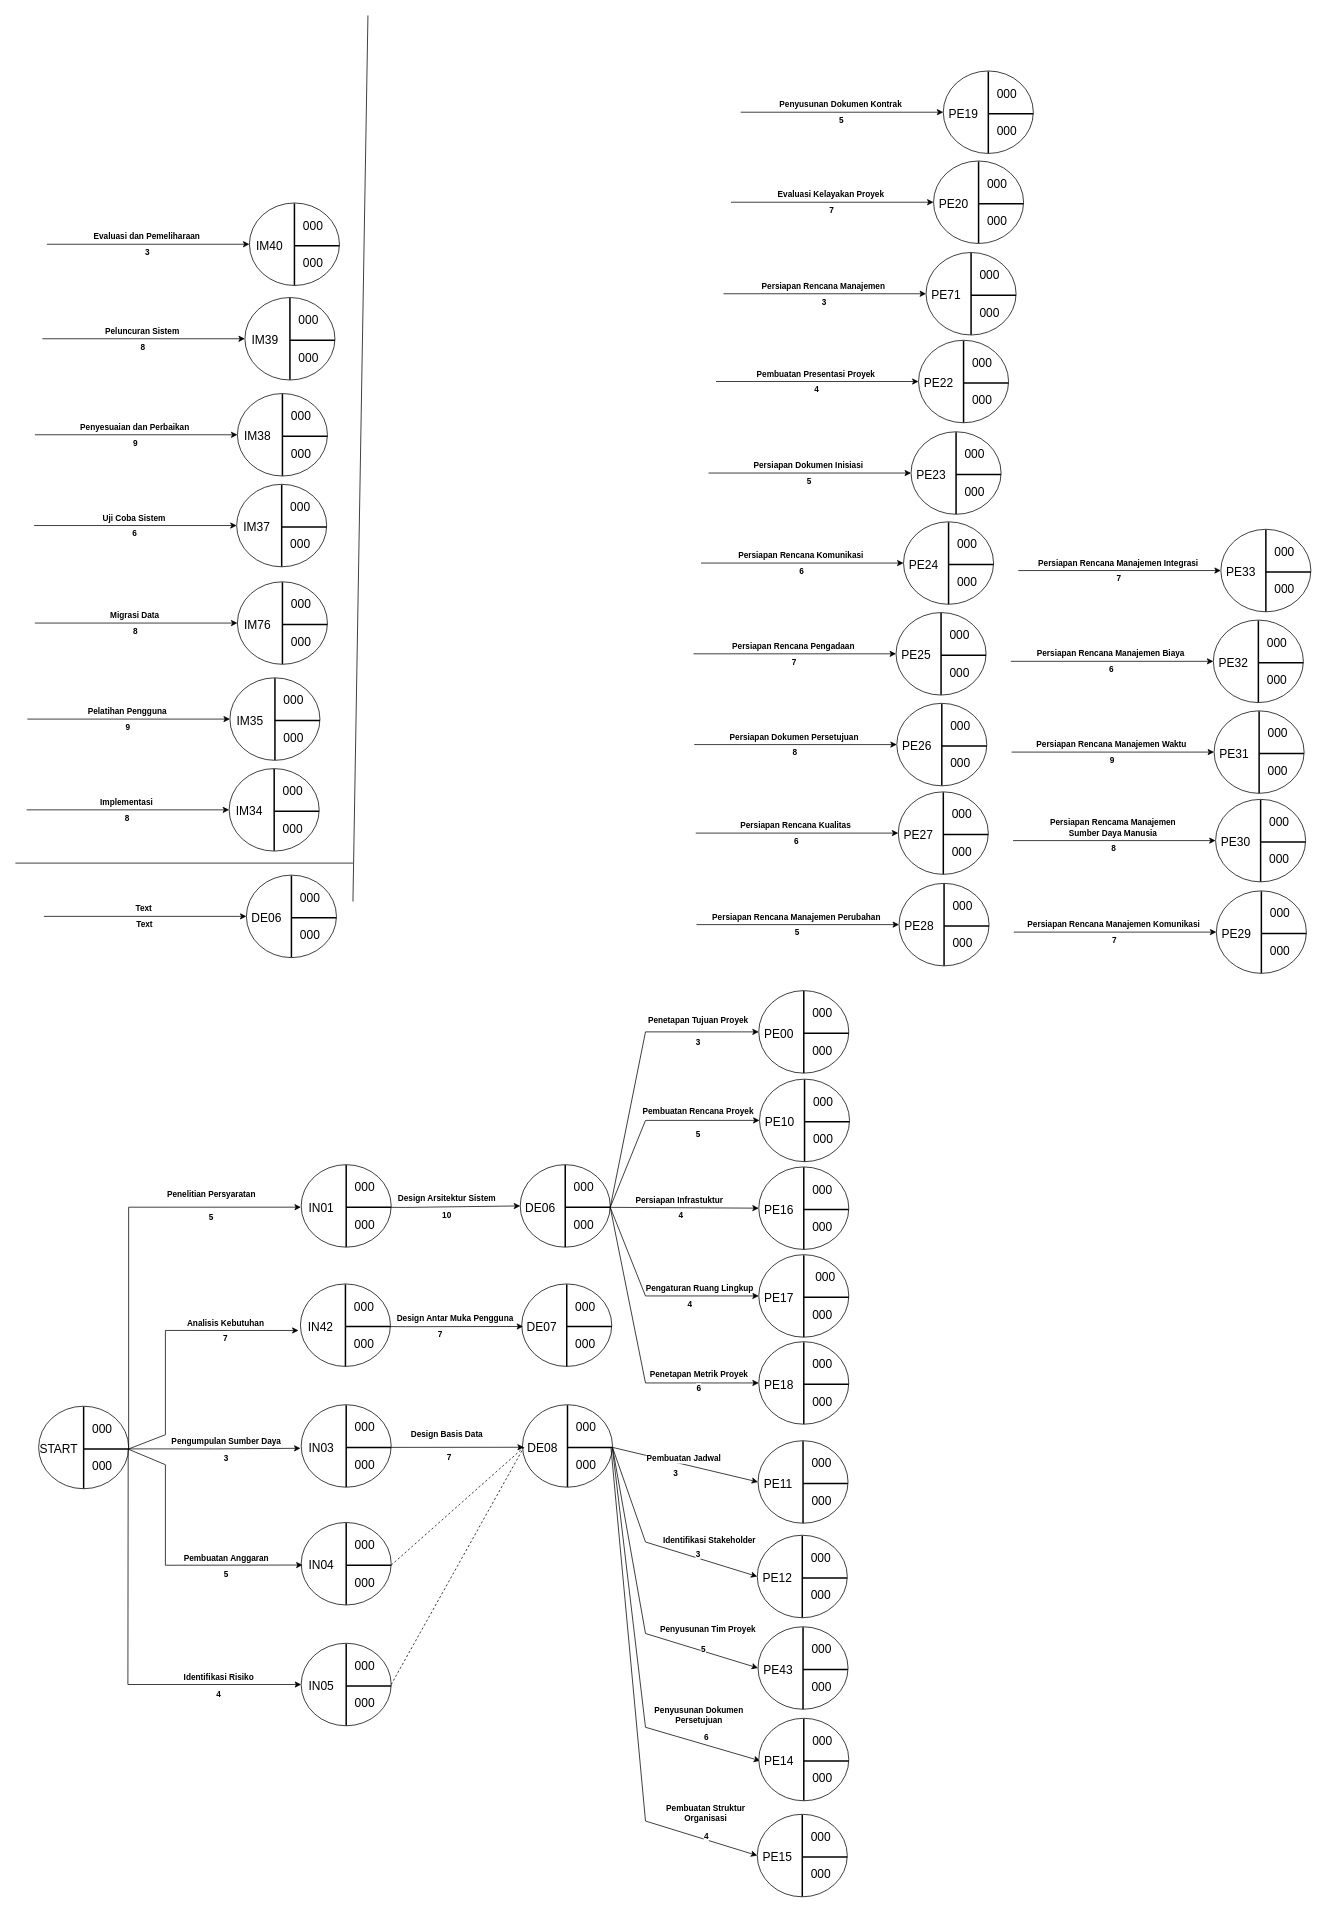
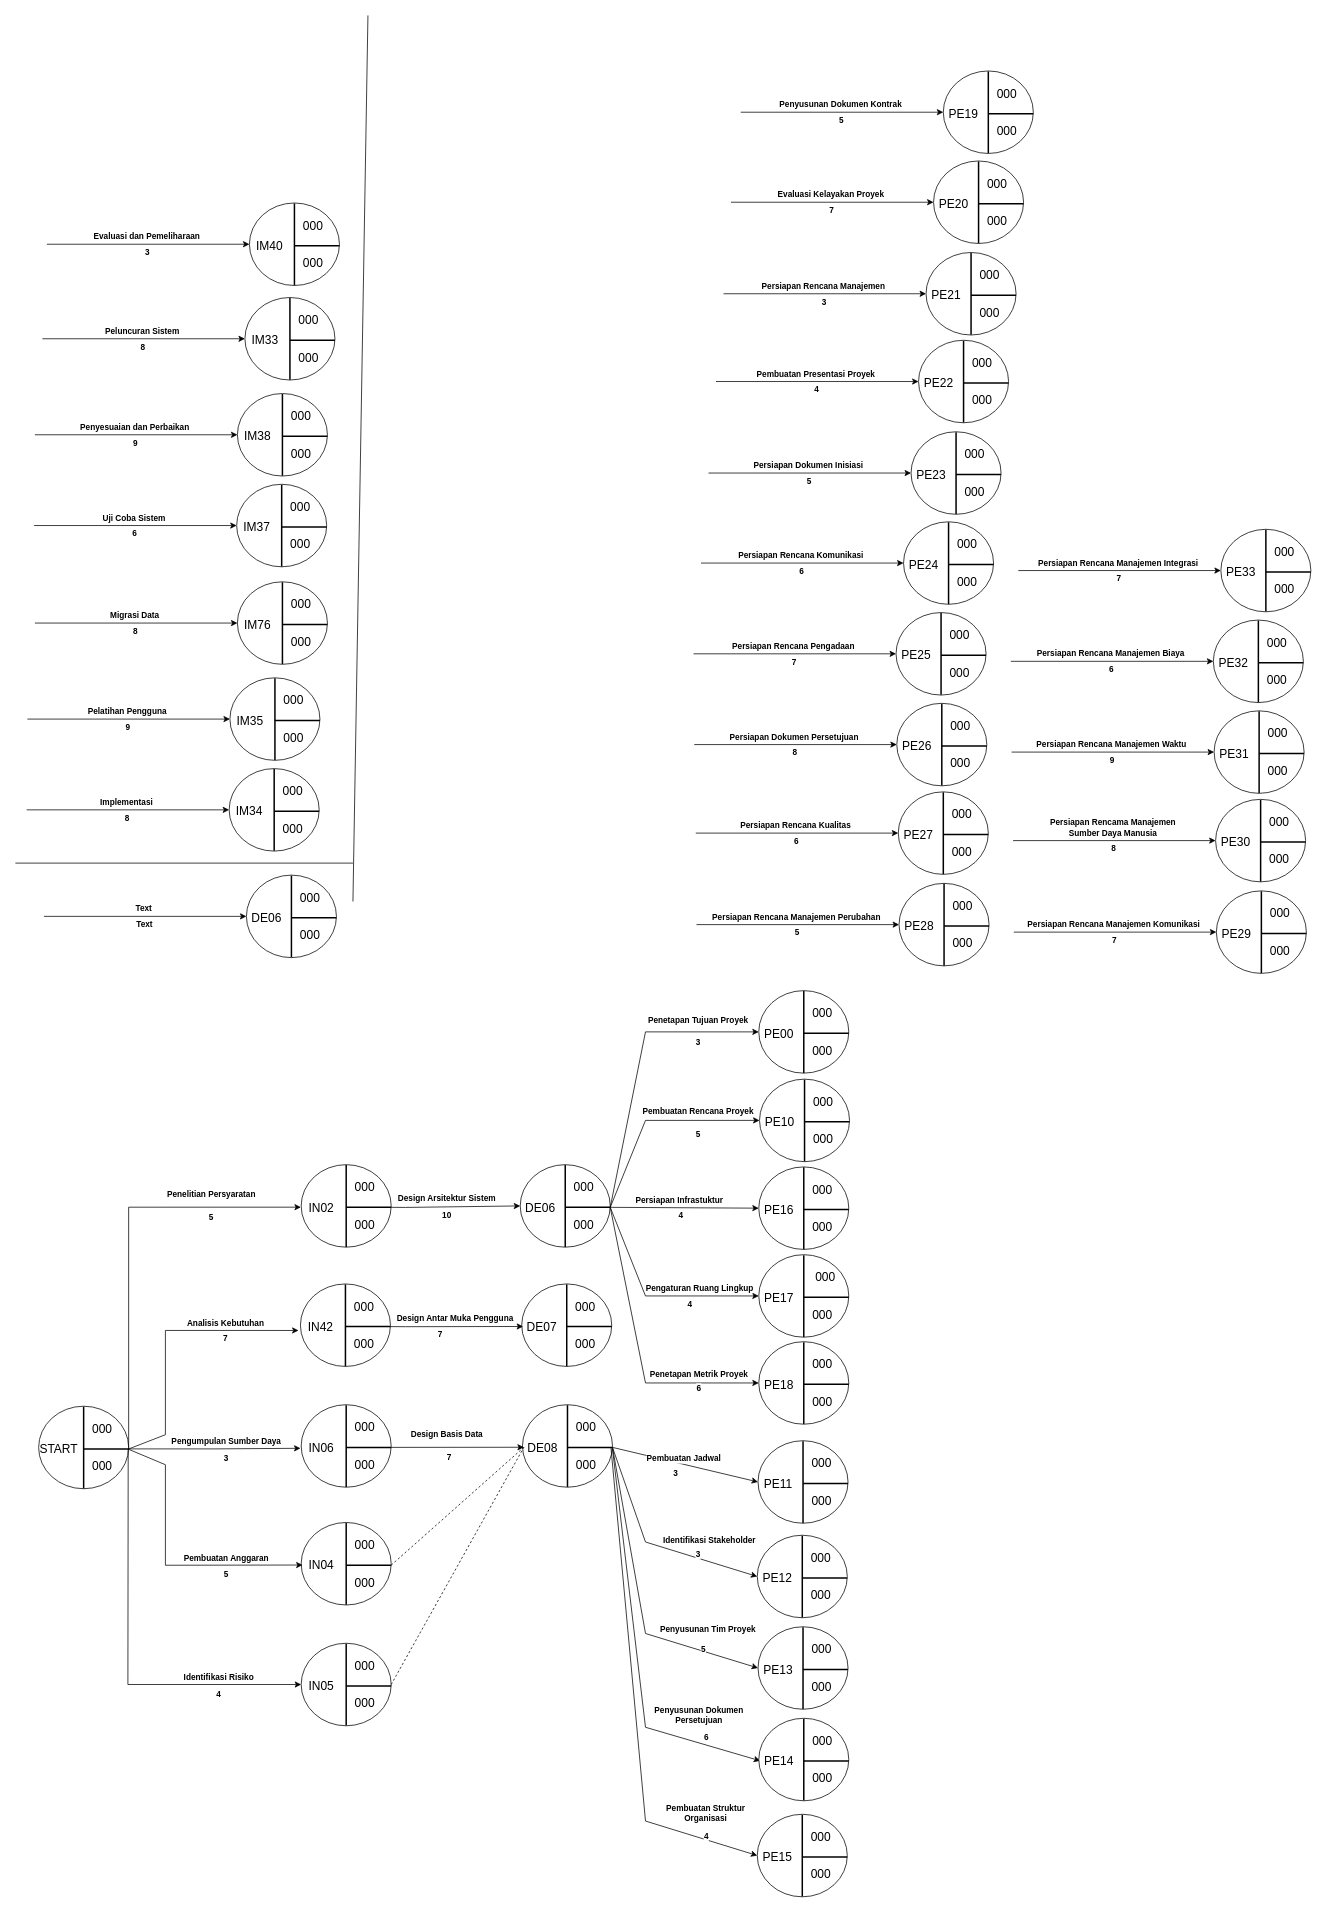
(946, 295) -> (946, 295)
(265, 340) -> (265, 340)
(321, 1207) -> (321, 1207)
(321, 1447) -> (321, 1447)
(778, 1669) -> (778, 1669)
